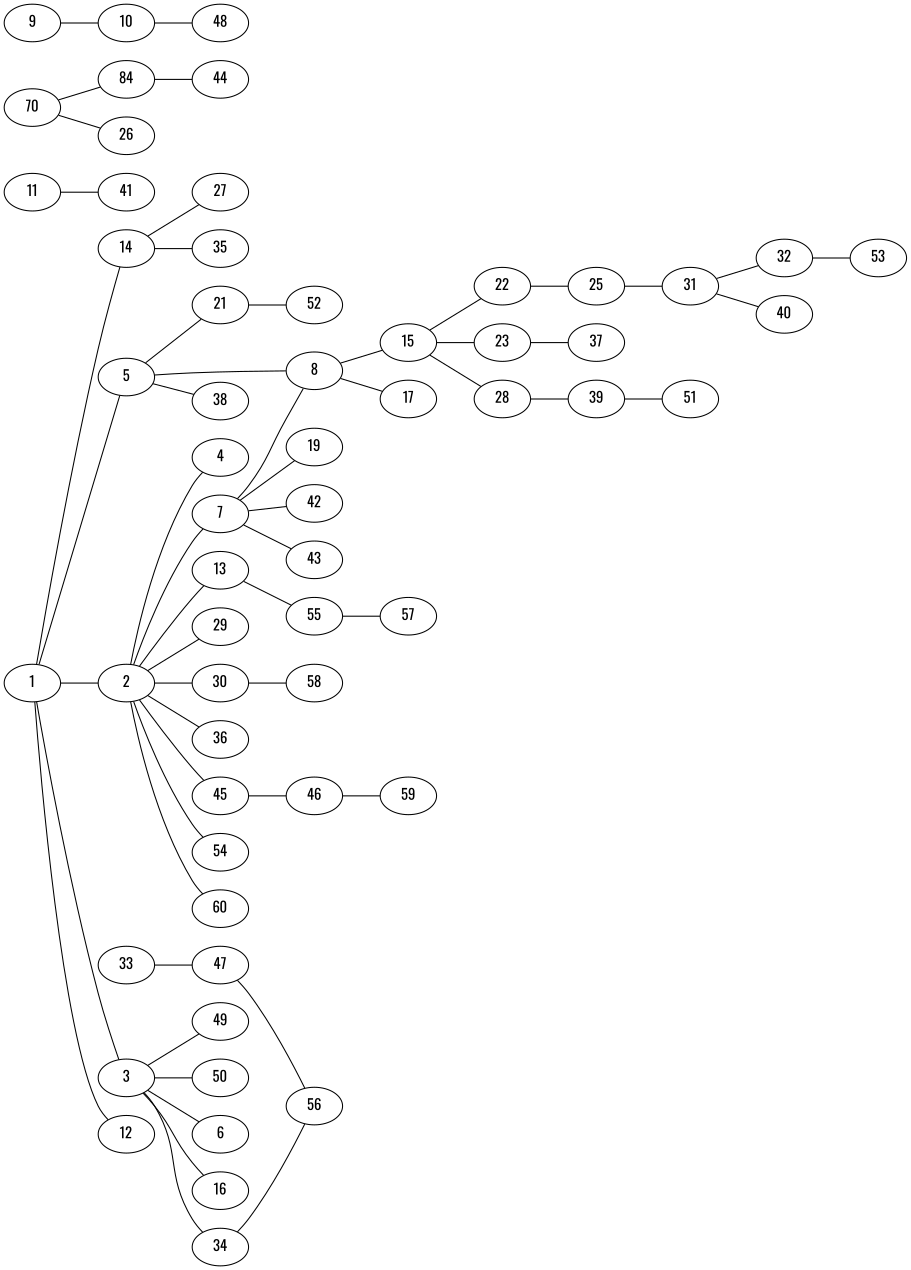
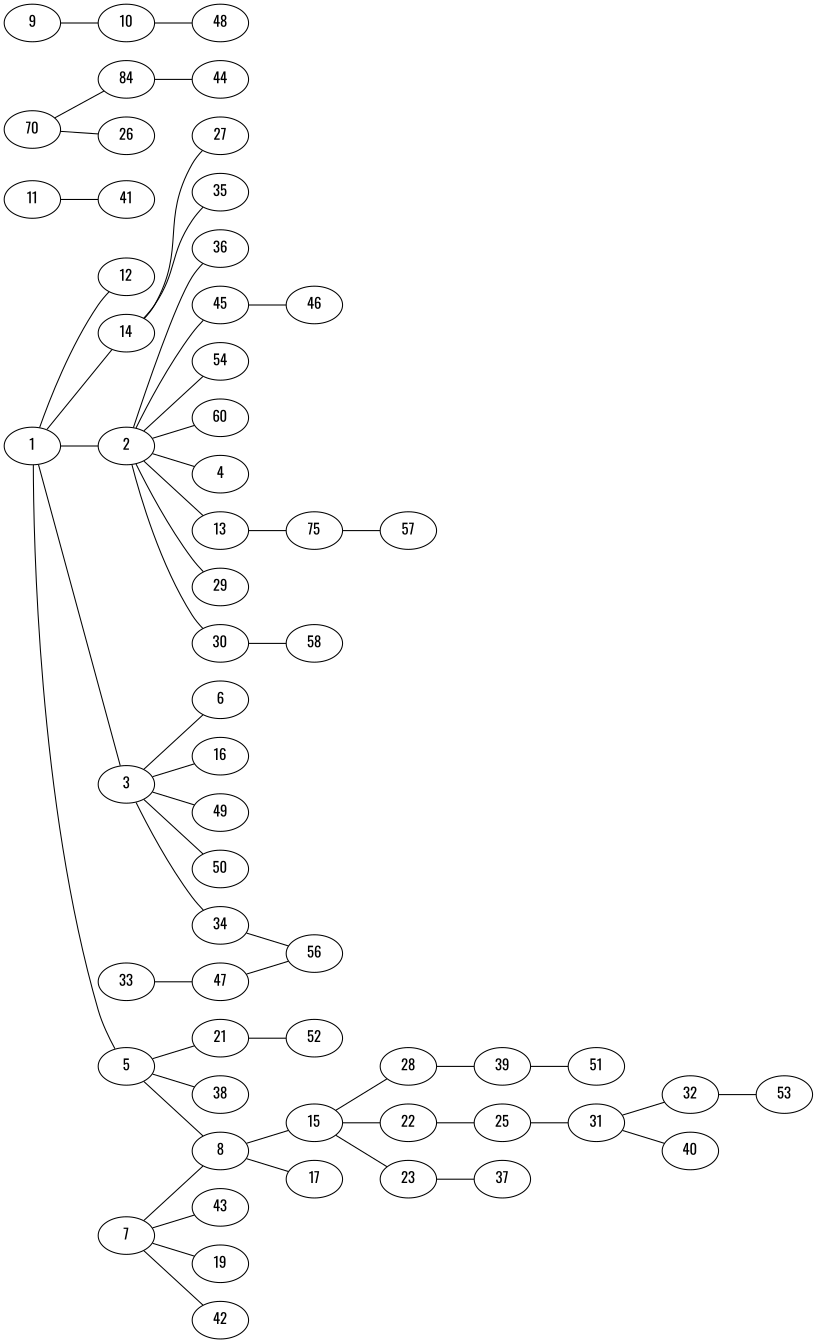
(163, 594) -> none
(314, 616) -> (314, 531)
(408, 796) -> none
